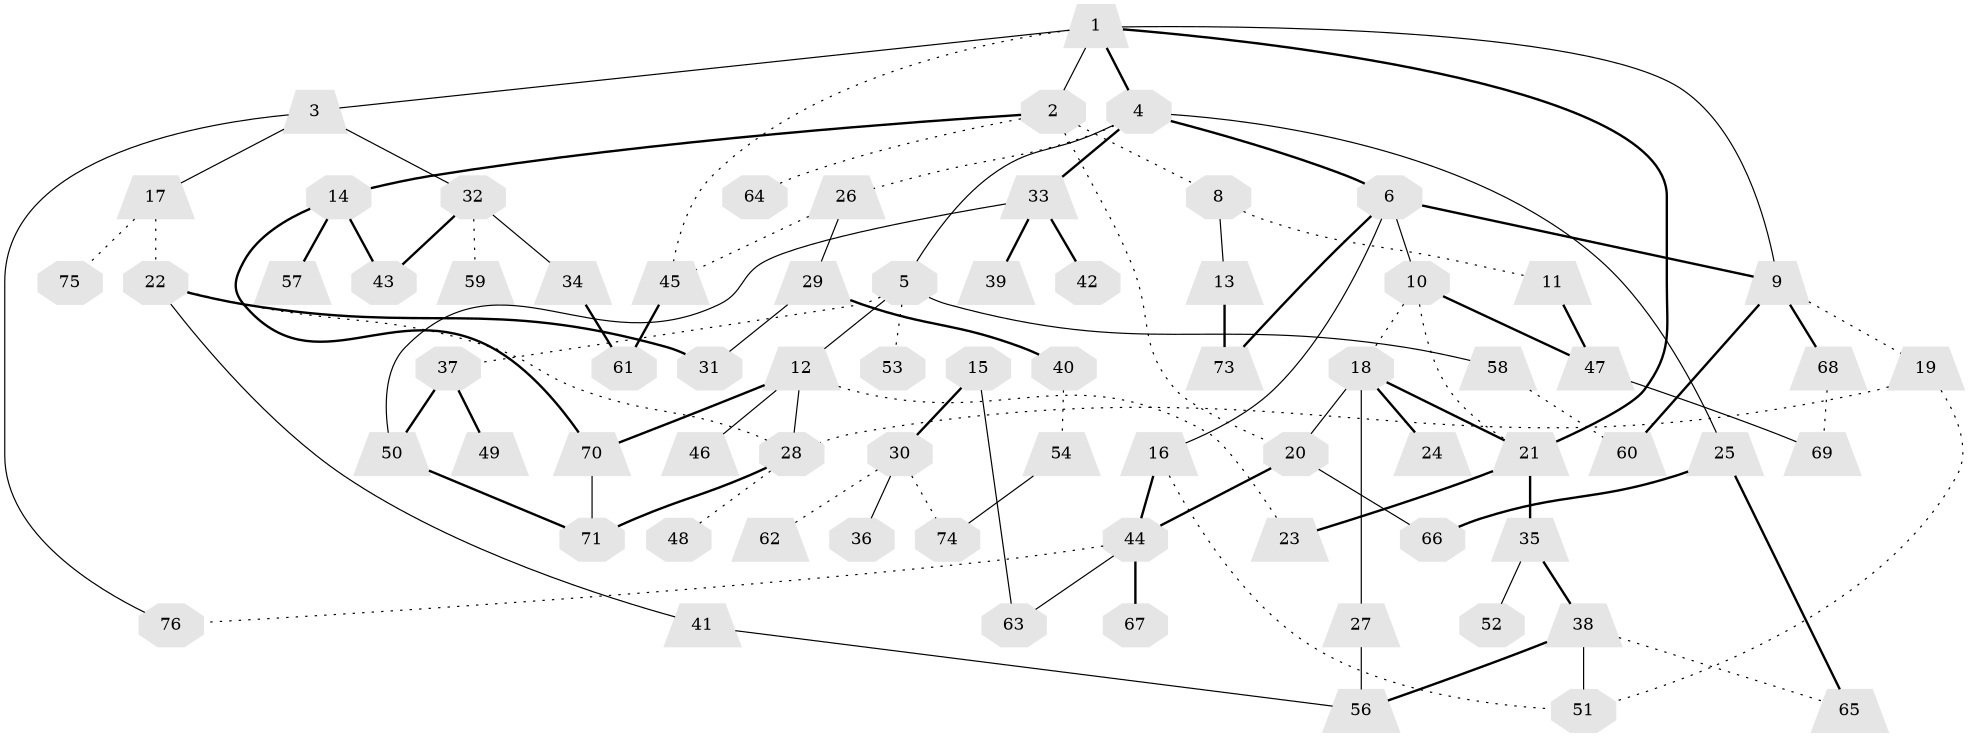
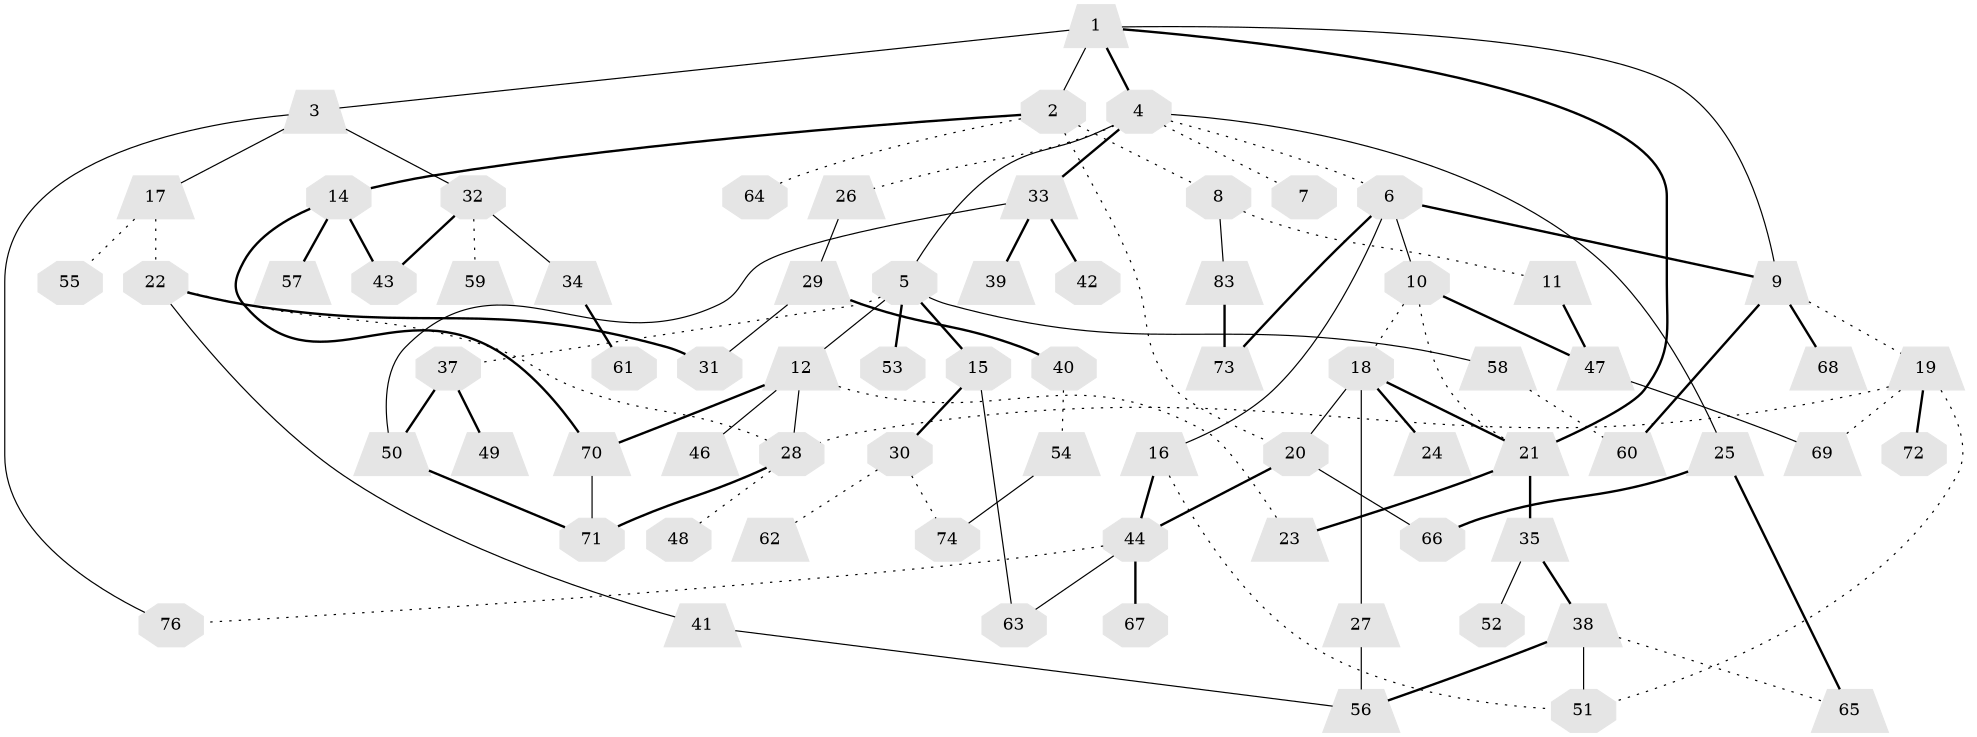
(1269, 149) -> (1269, 149)
none -> (1304, 197)
(70, 283) -> (70, 283)
(671, 283) -> none
(1225, 283) -> (1225, 283)
(899, 326) -> (899, 326)
none -> (949, 334)
(1826, 411) -> (1873, 412)
none -> (1914, 454)
(862, 540) -> none
